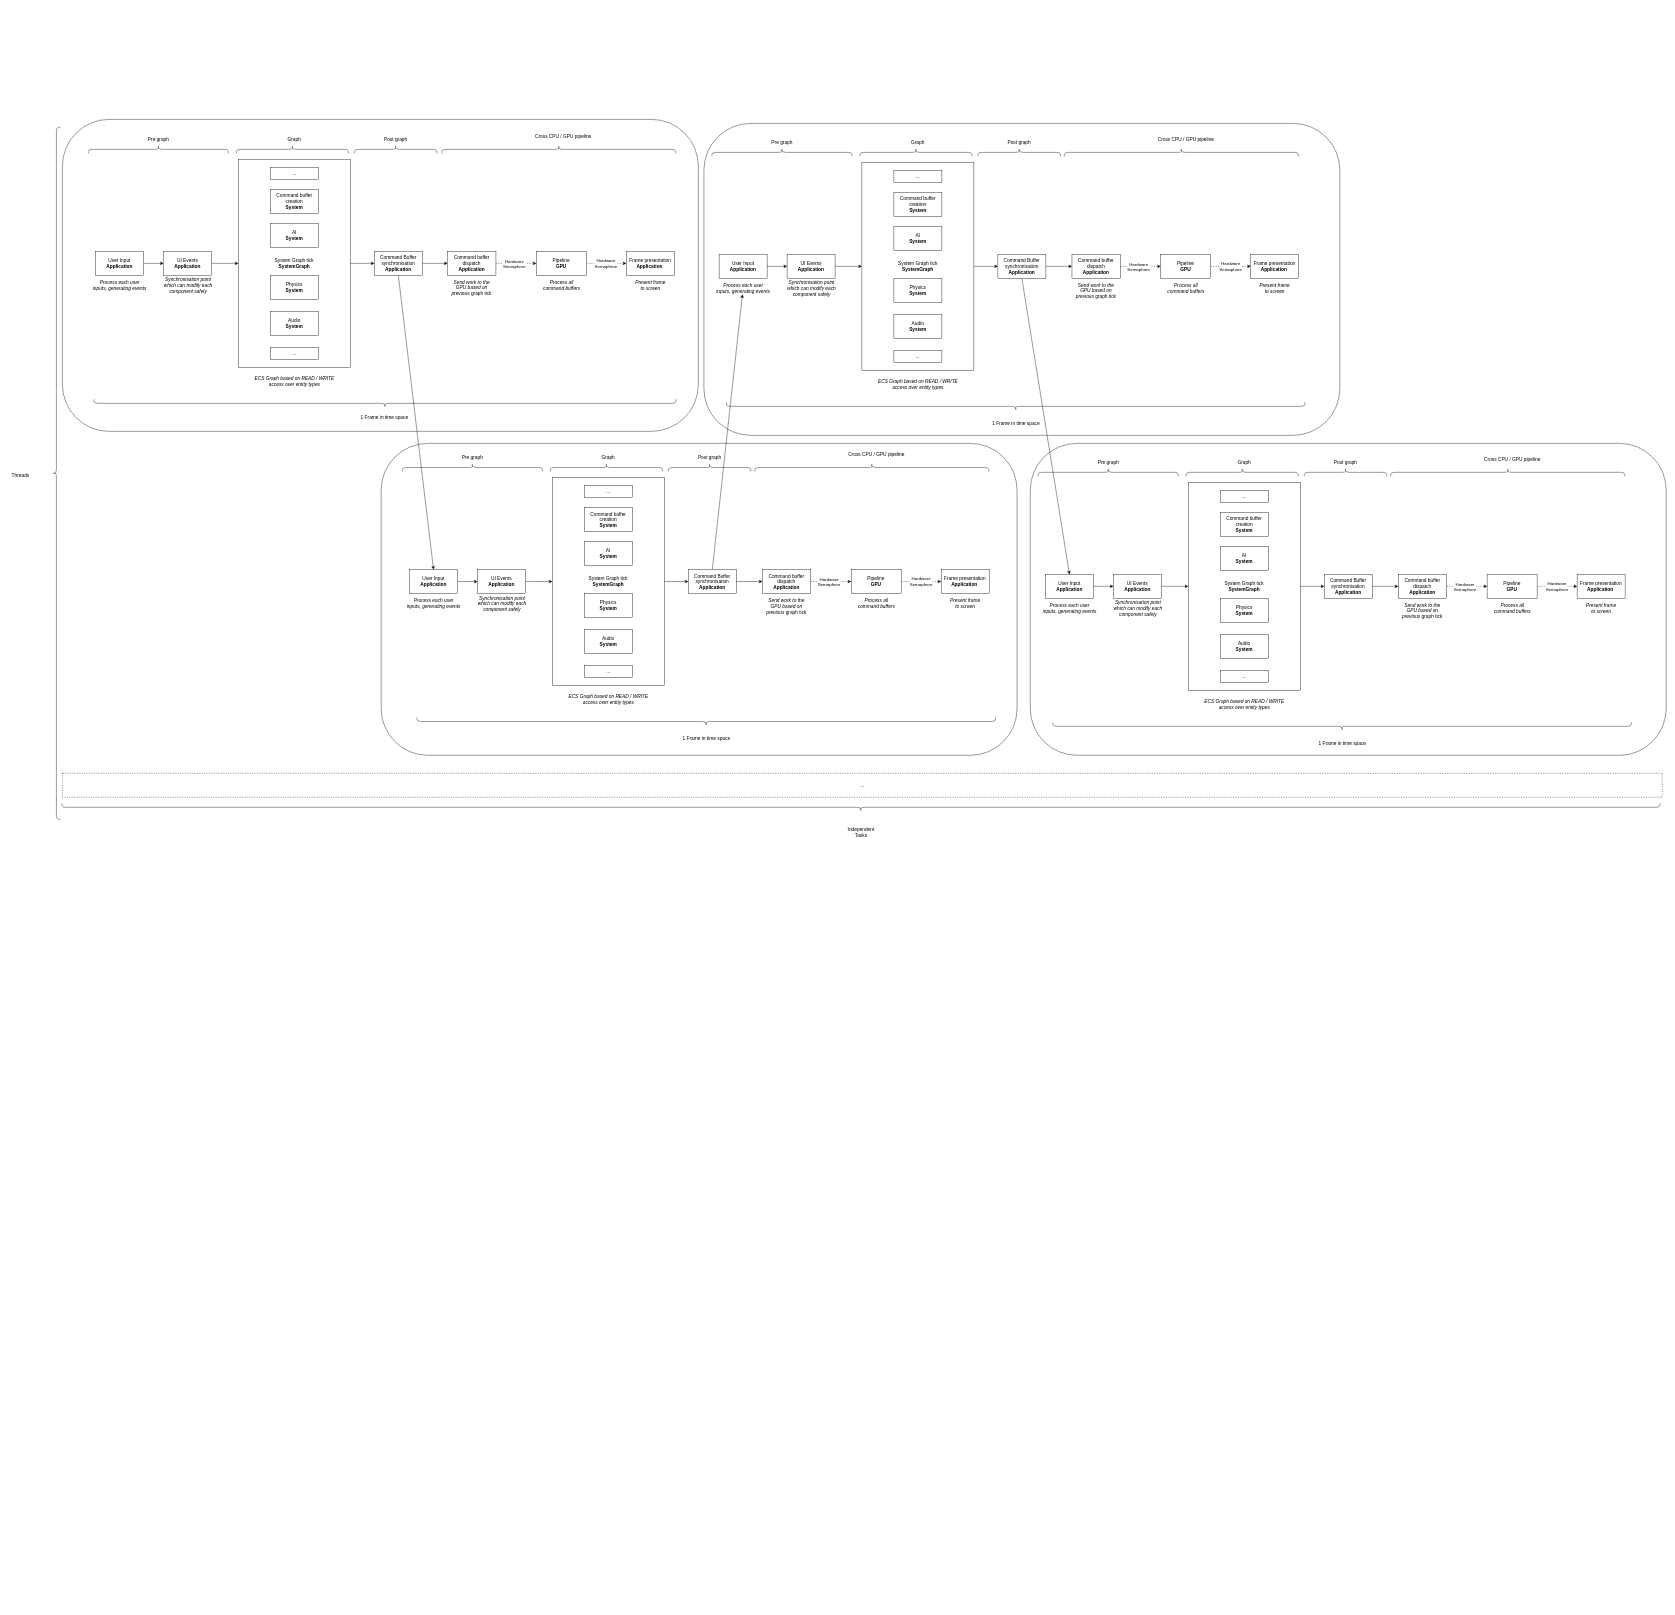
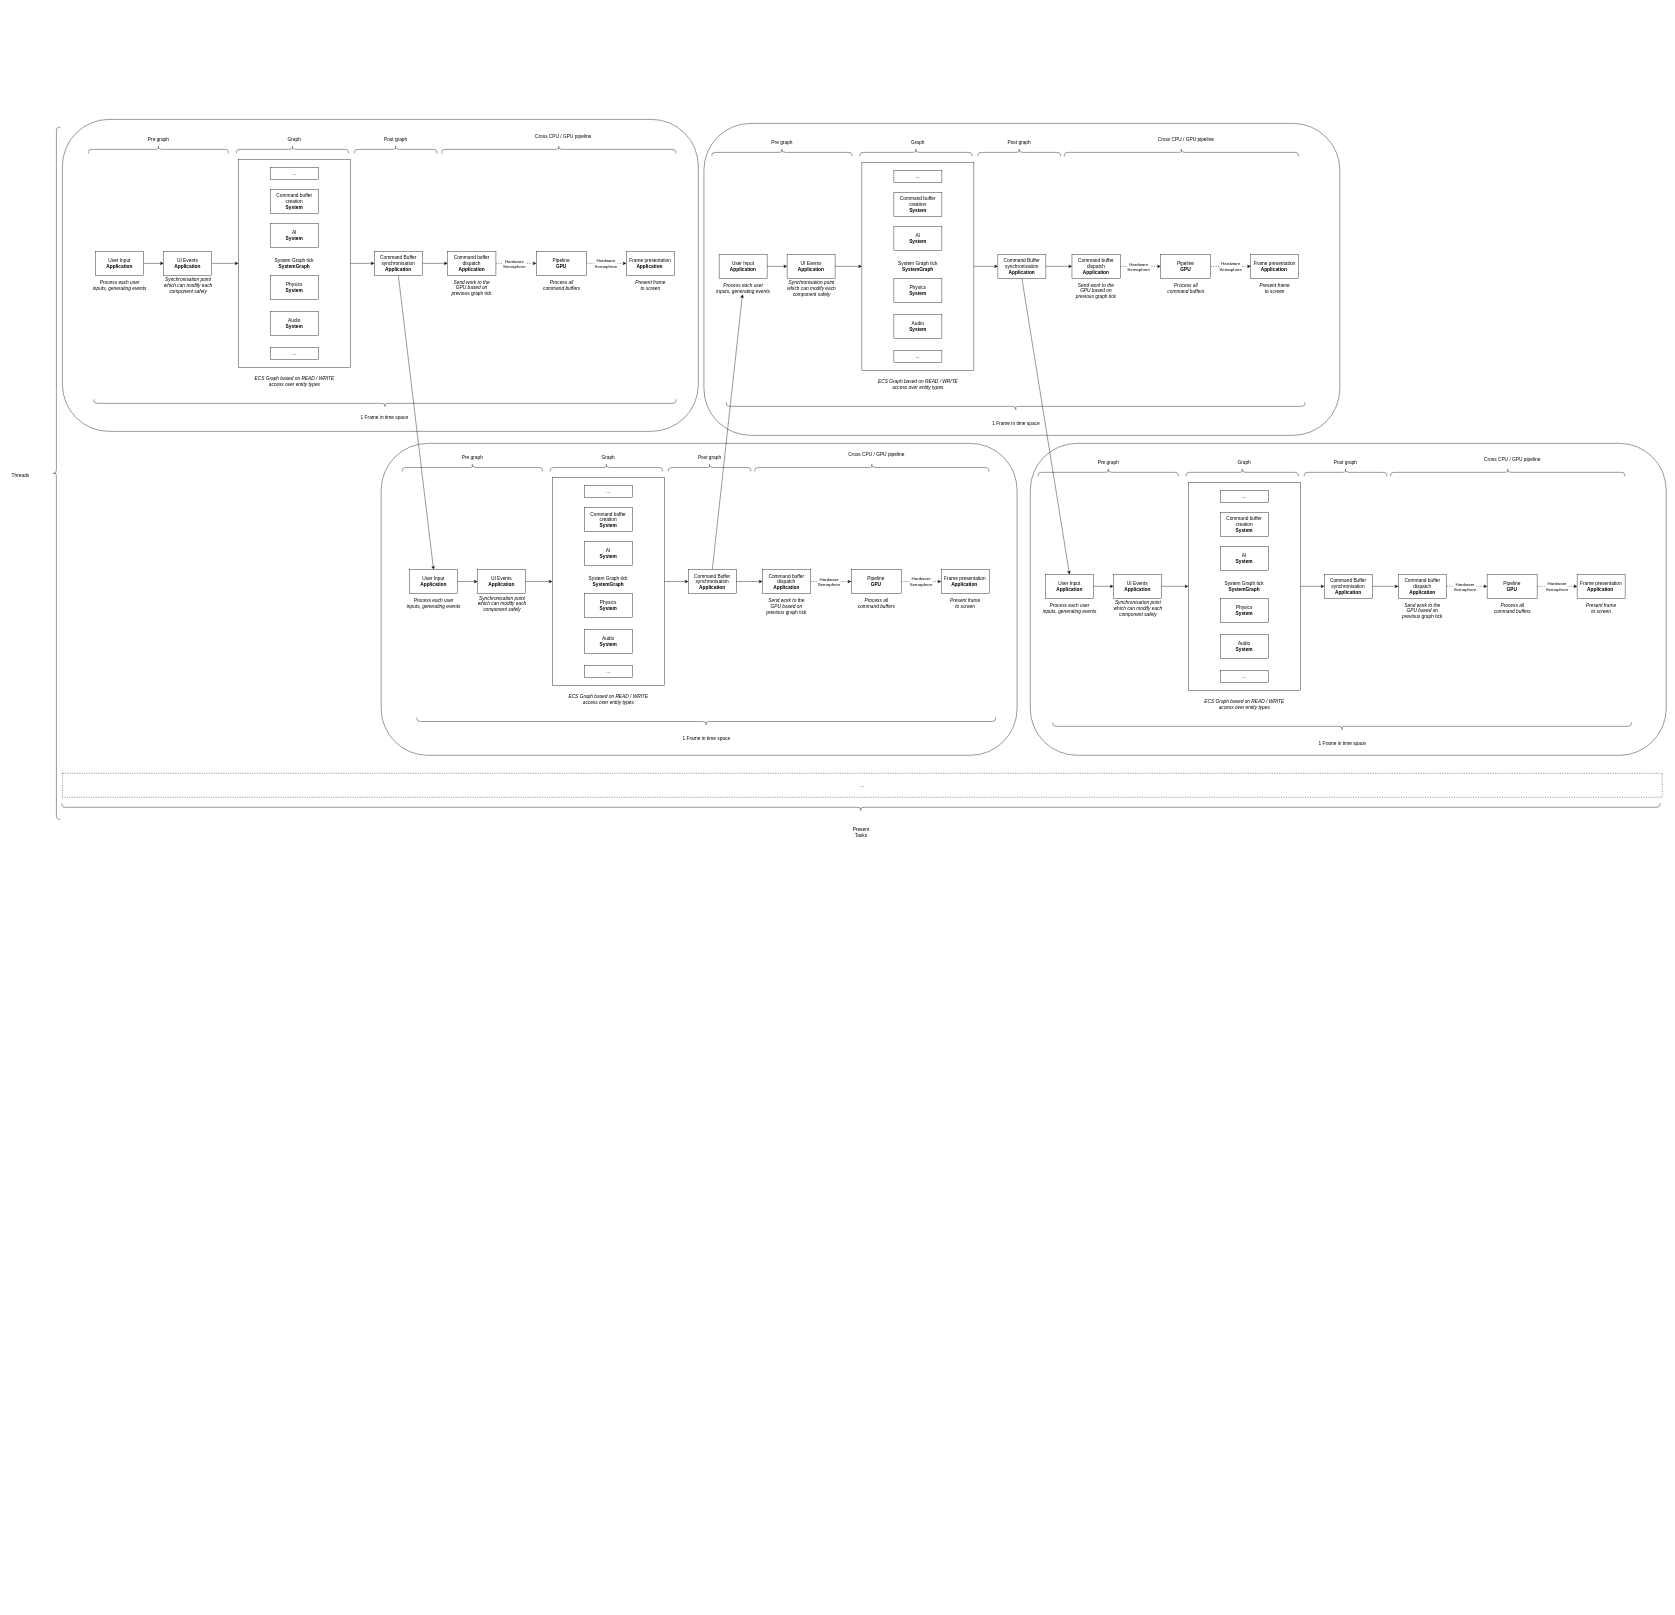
(861, 833) -> (861, 833)
